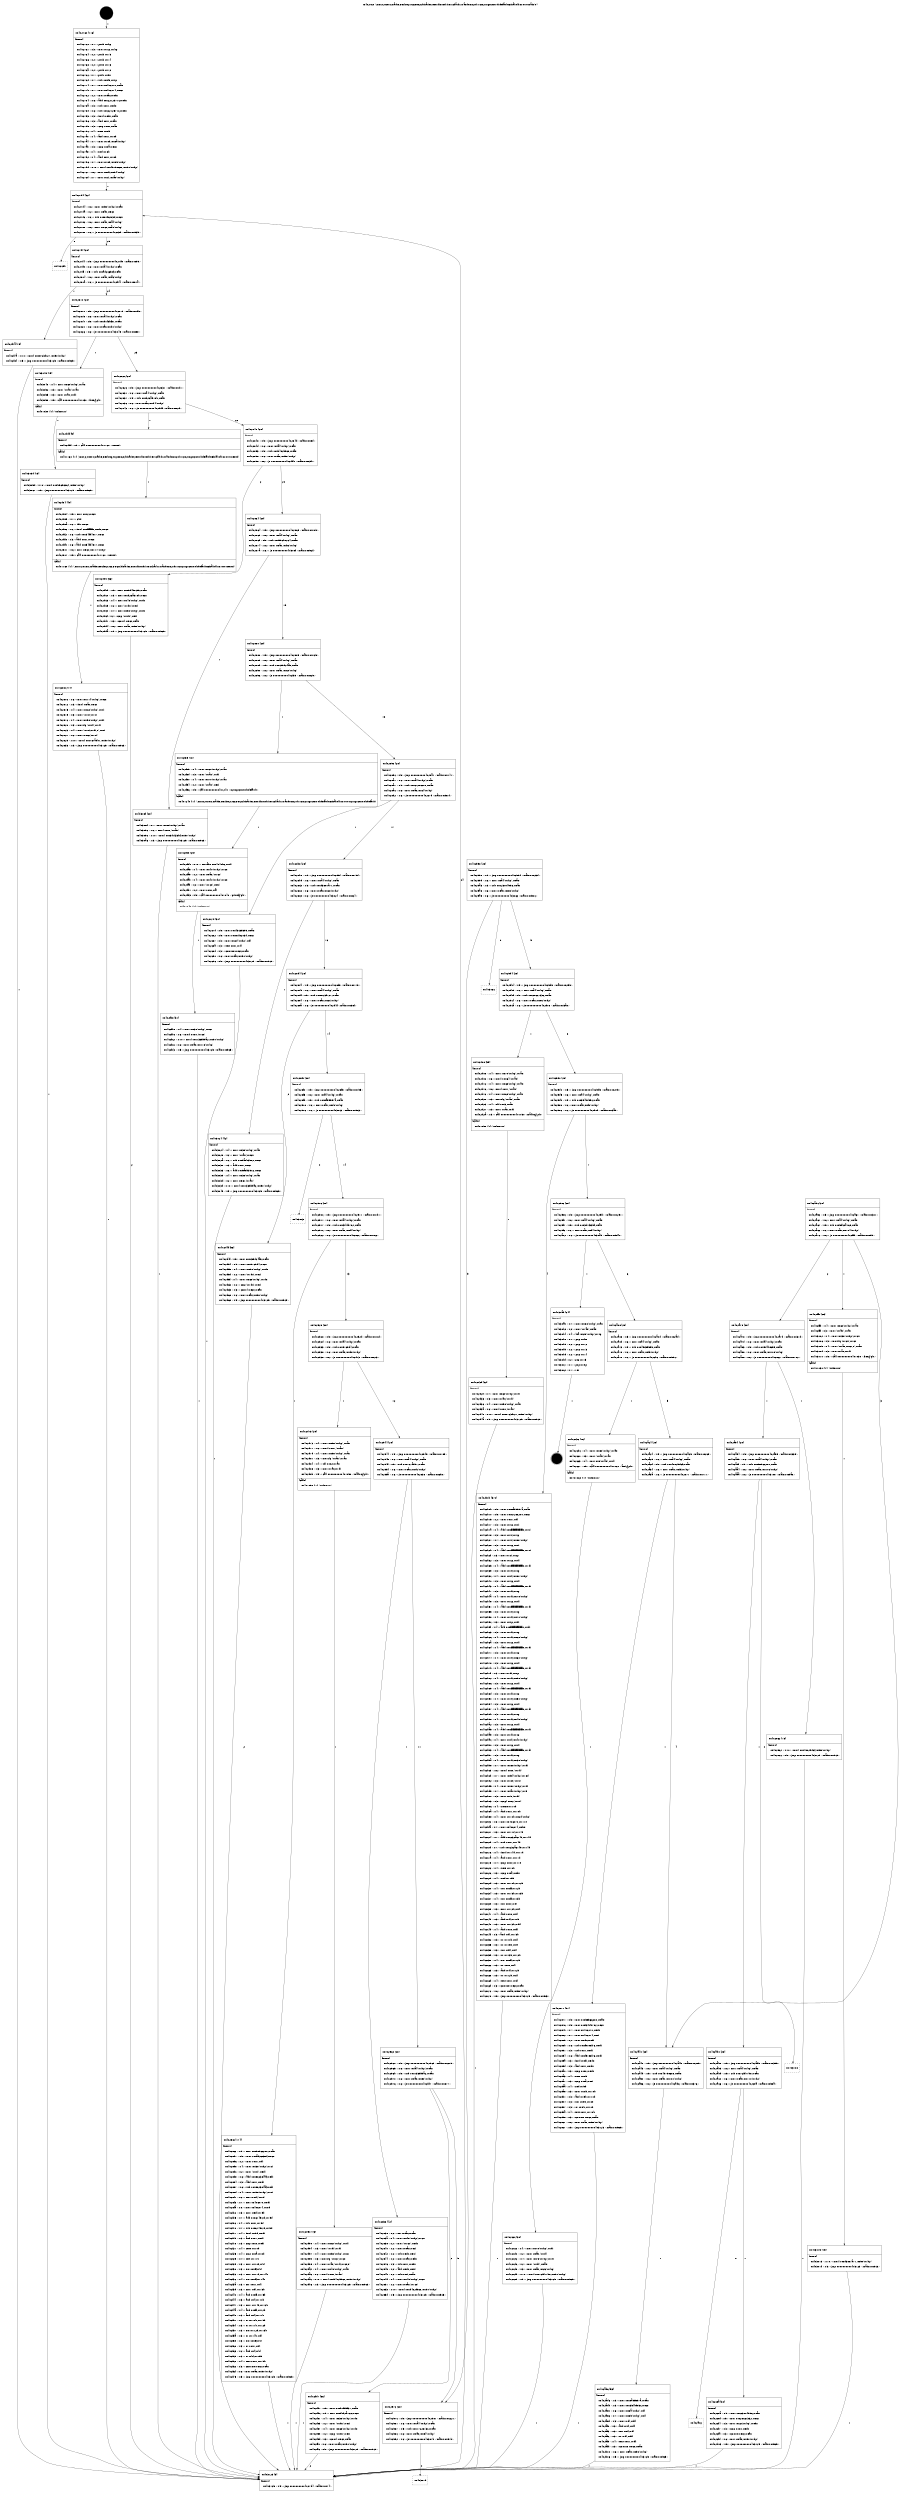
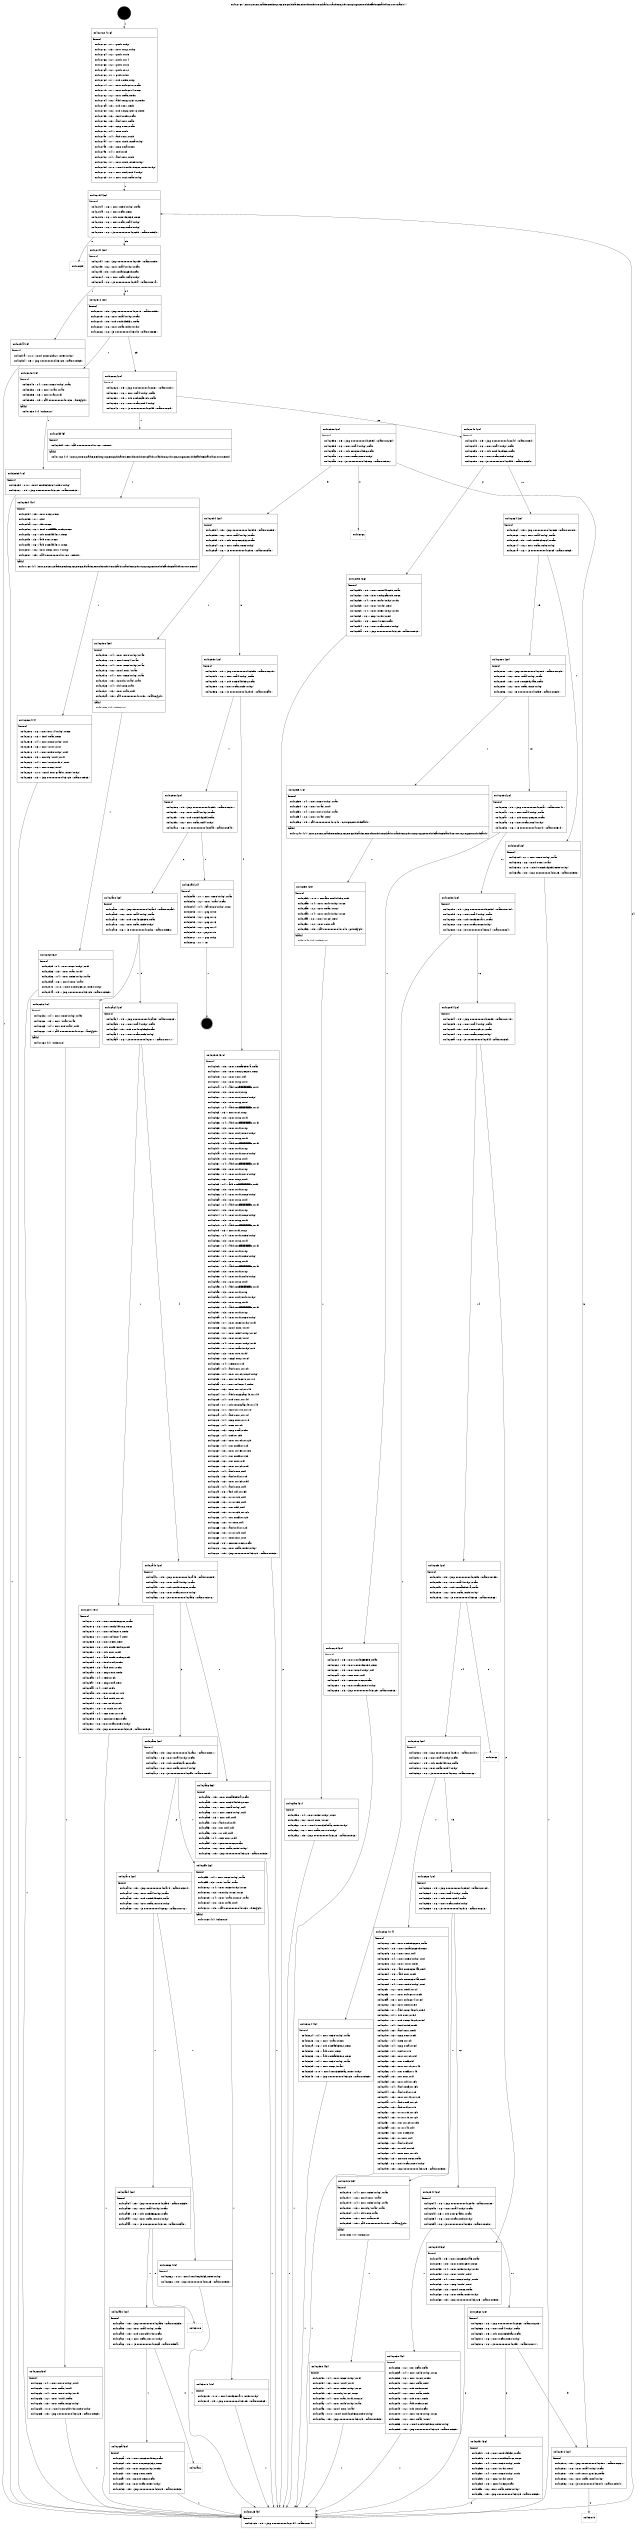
(897, 1719) -> (180, 1669)
